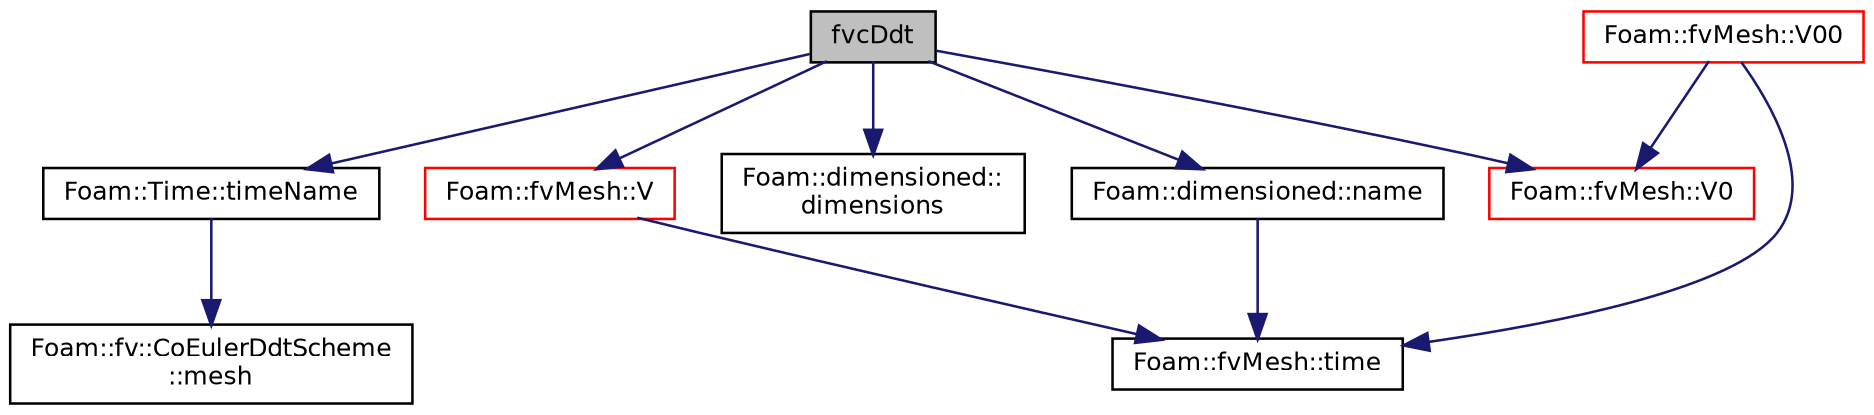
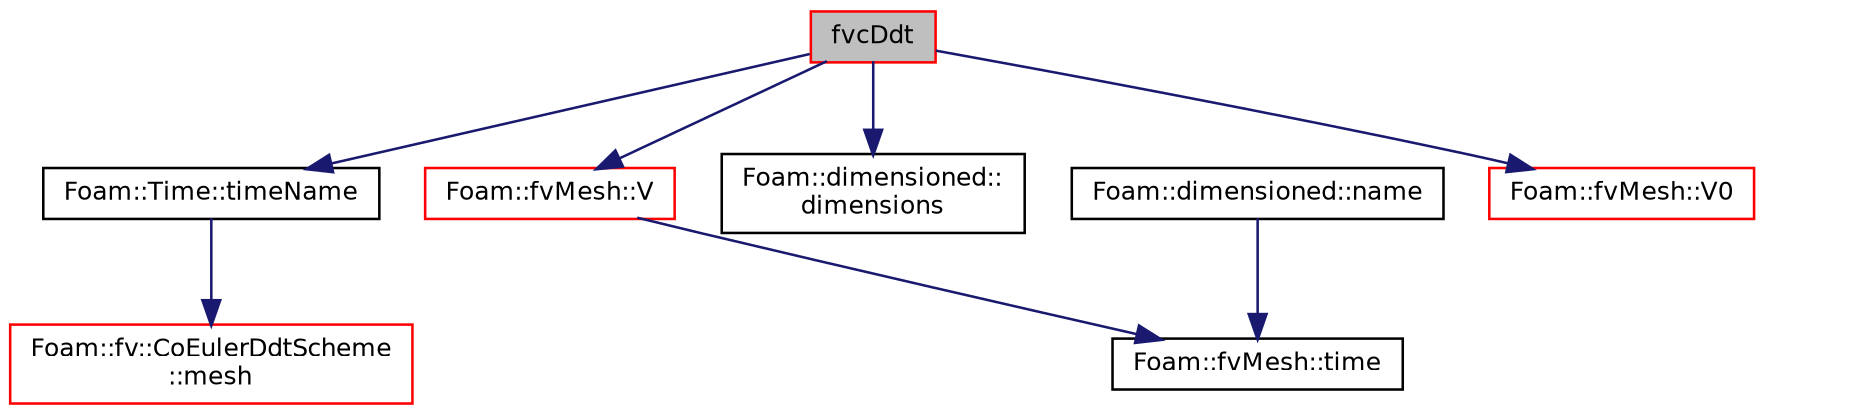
(873, 37) -> (873, 37)
(1724, 37) -> none
(1054, 111) -> none
(211, 364) -> (211, 364)
